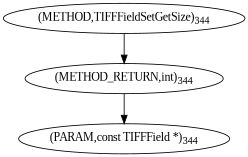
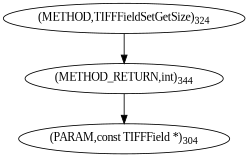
(202, 17) -> (202, 17)
(191, 138) -> (191, 138)
